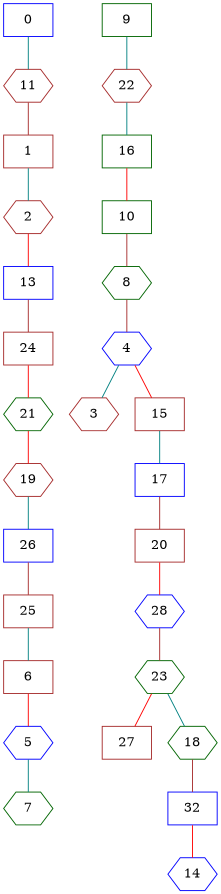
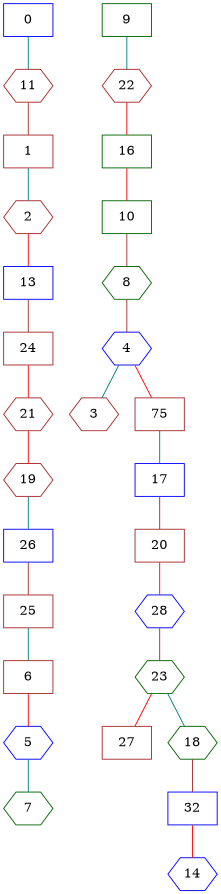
(127, 119) -> (127, 119)
(28, 414) -> (28, 414)
(160, 414) -> (160, 414)
